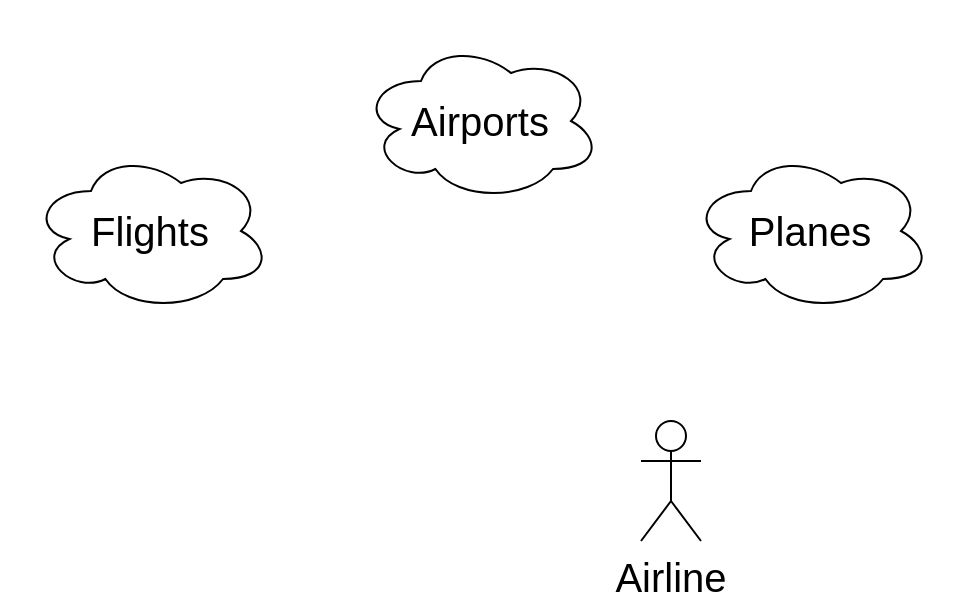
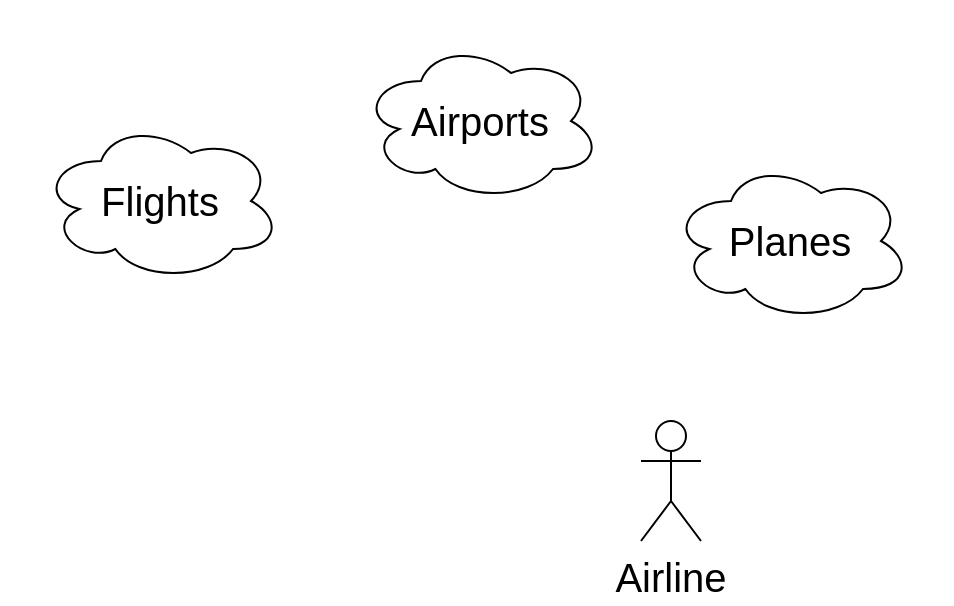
(151, 231) -> (161, 201)
(811, 231) -> (791, 241)
